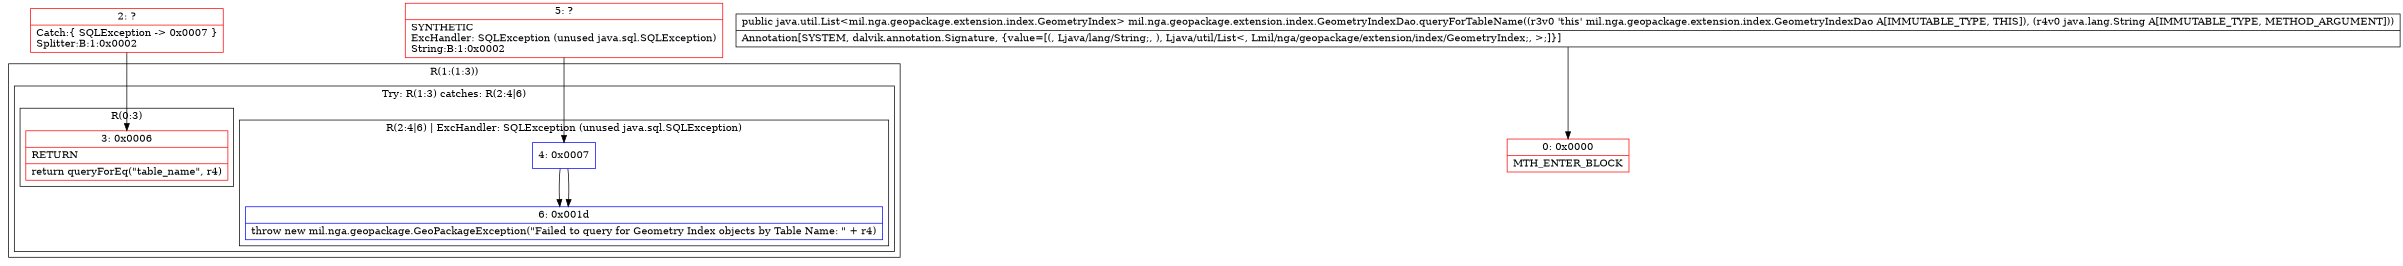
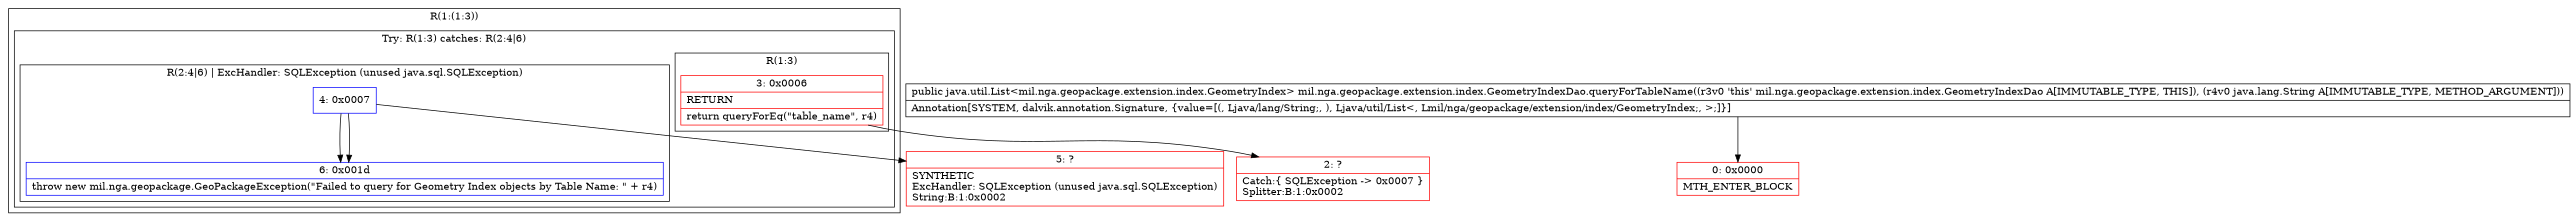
(127, 91) -> (1060, 141)
(564, 96) -> (638, 132)
(127, 116) -> (782, 61)
